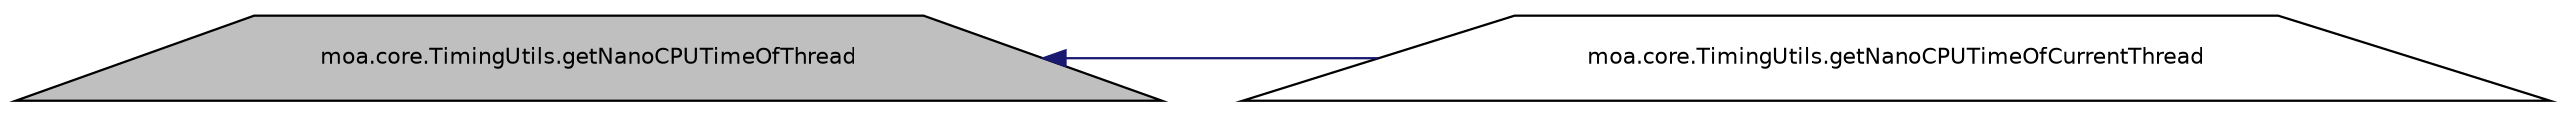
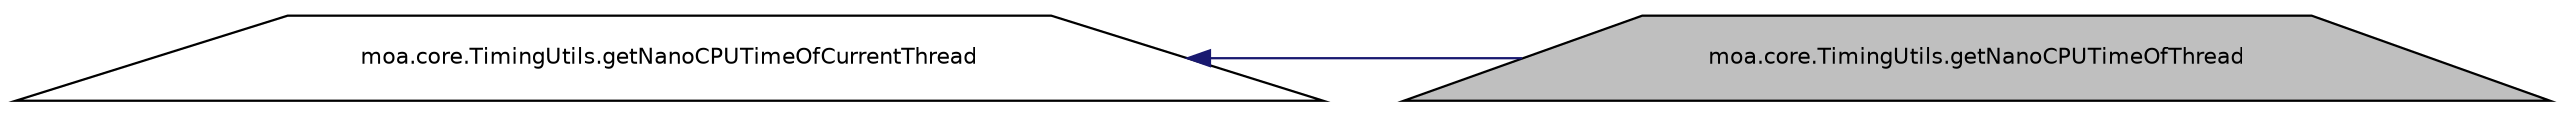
(1222, 58) -> (1366, 58)
